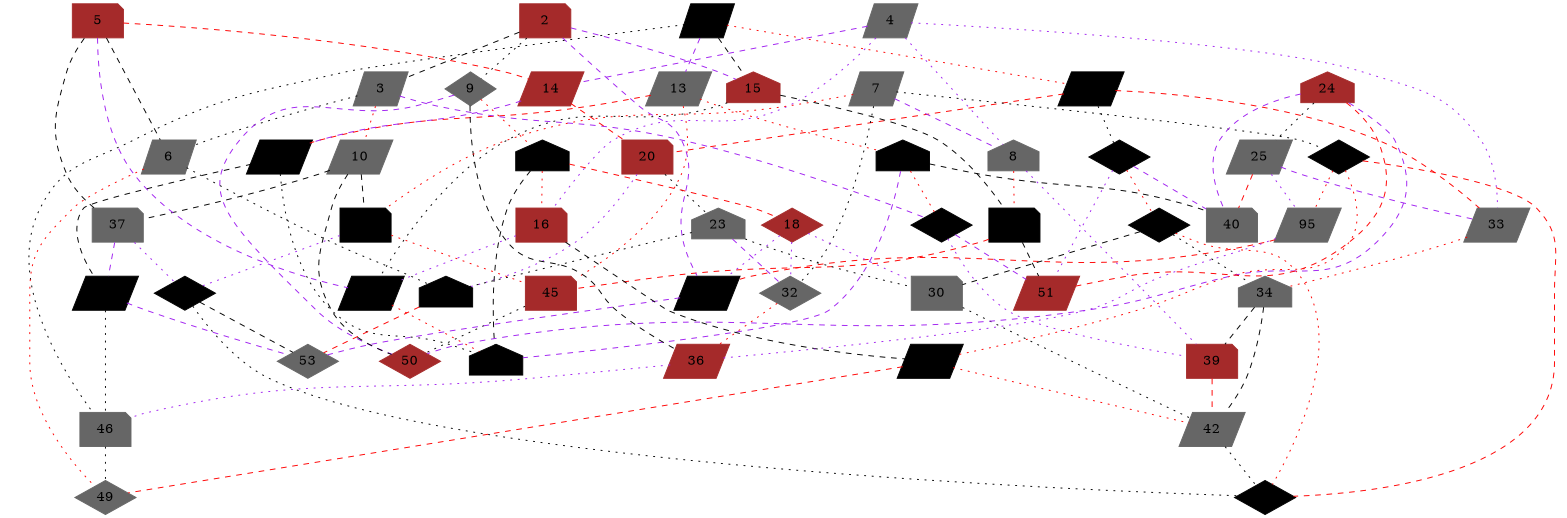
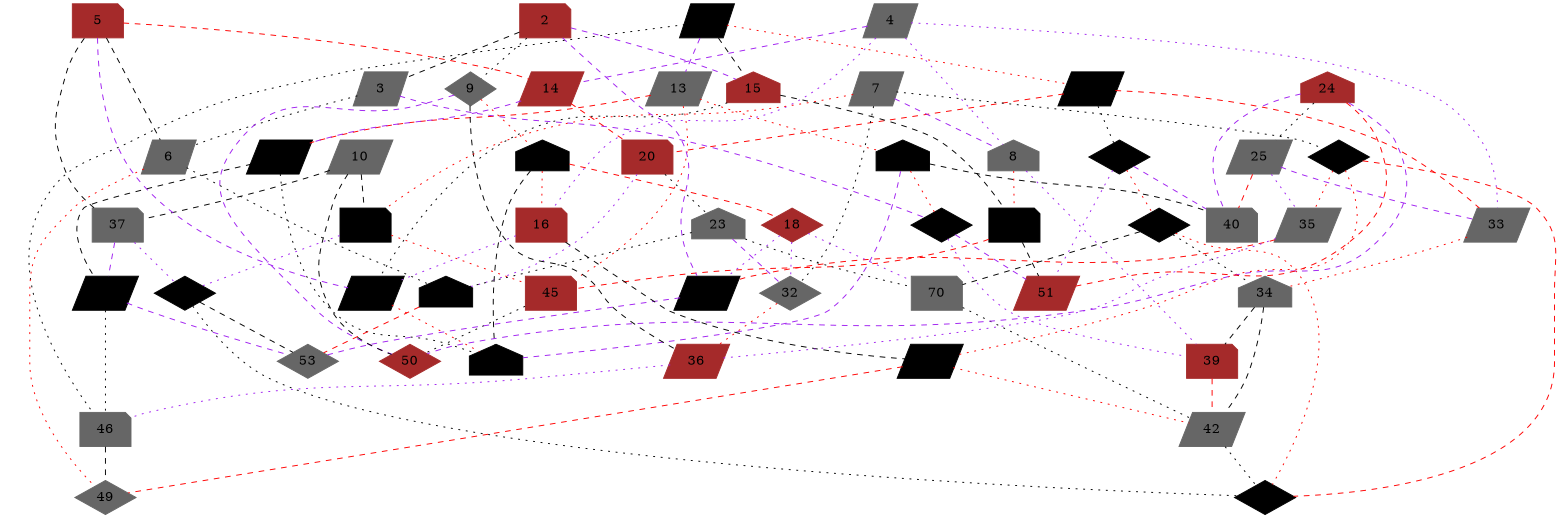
(371, 122) -> none
(1308, 225) -> (1308, 225)
(937, 293) -> (937, 293)
(105, 464) -> (105, 464)
